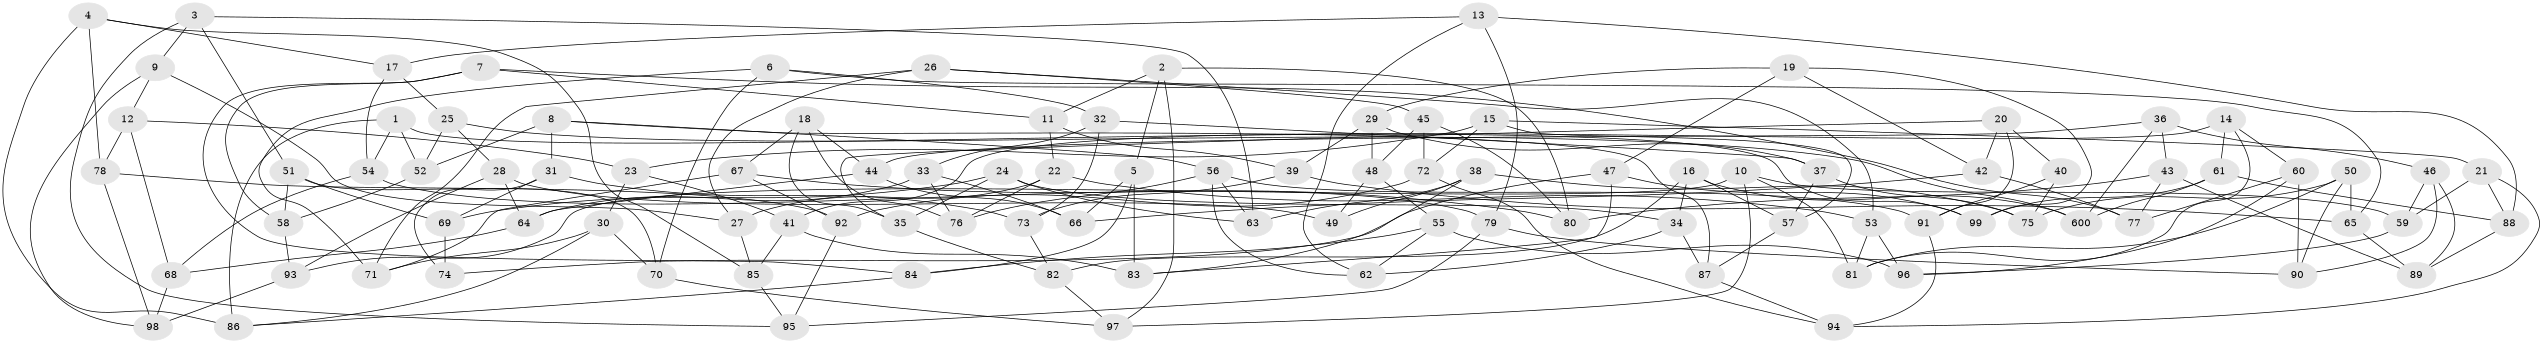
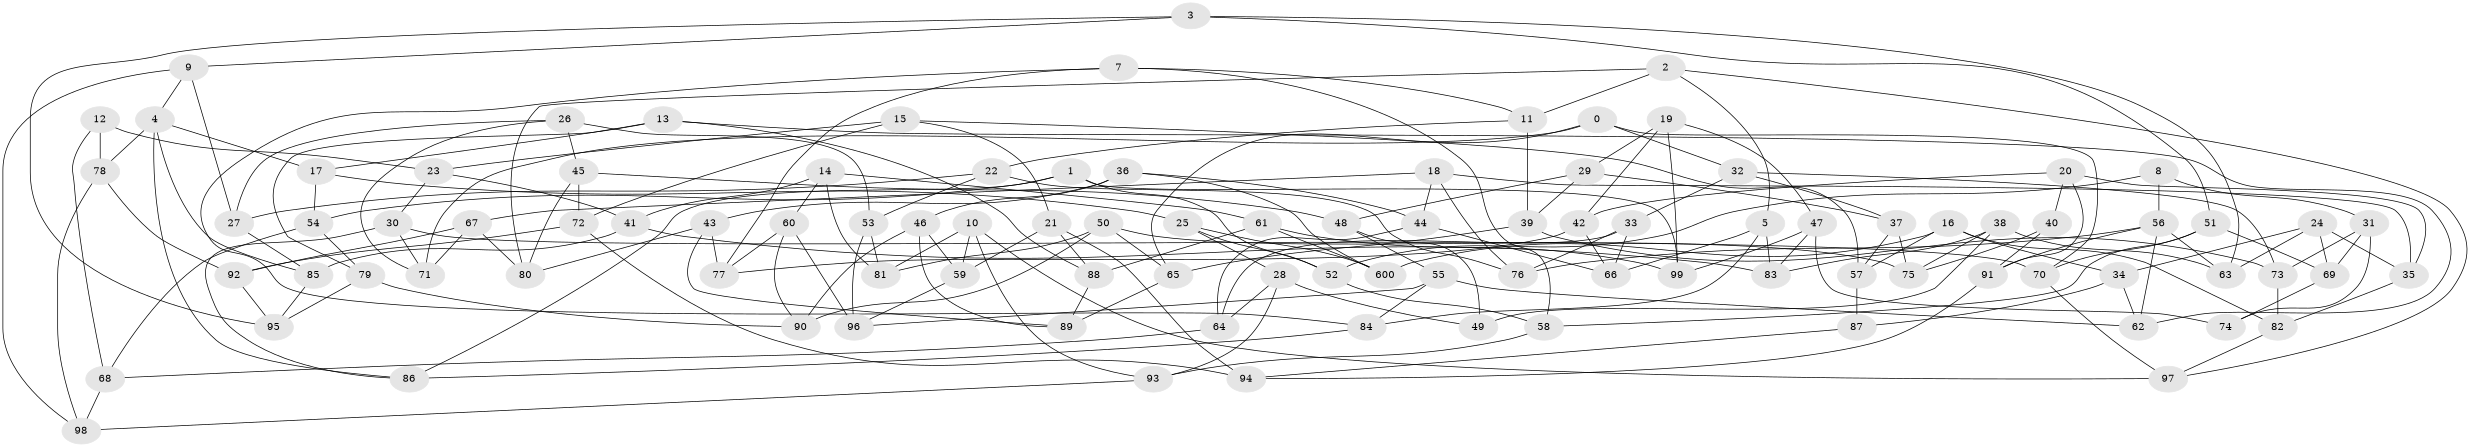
(770, 68) -> (1597, 120)
(142, 94) -> (172, 94)
(1023, 133) -> none
